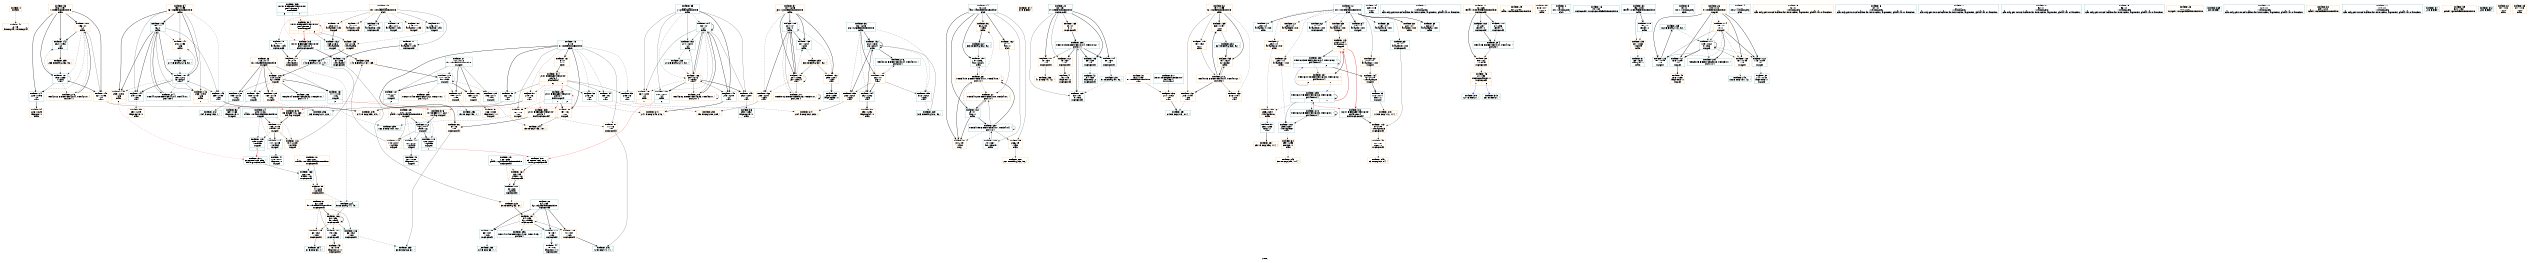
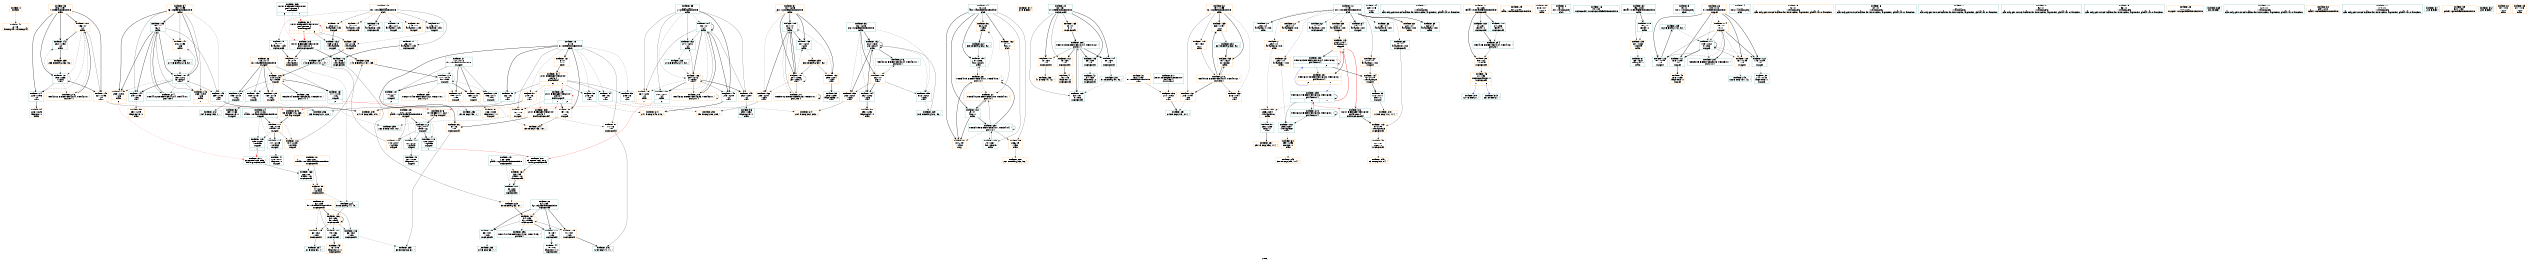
(699, 54) -> none
